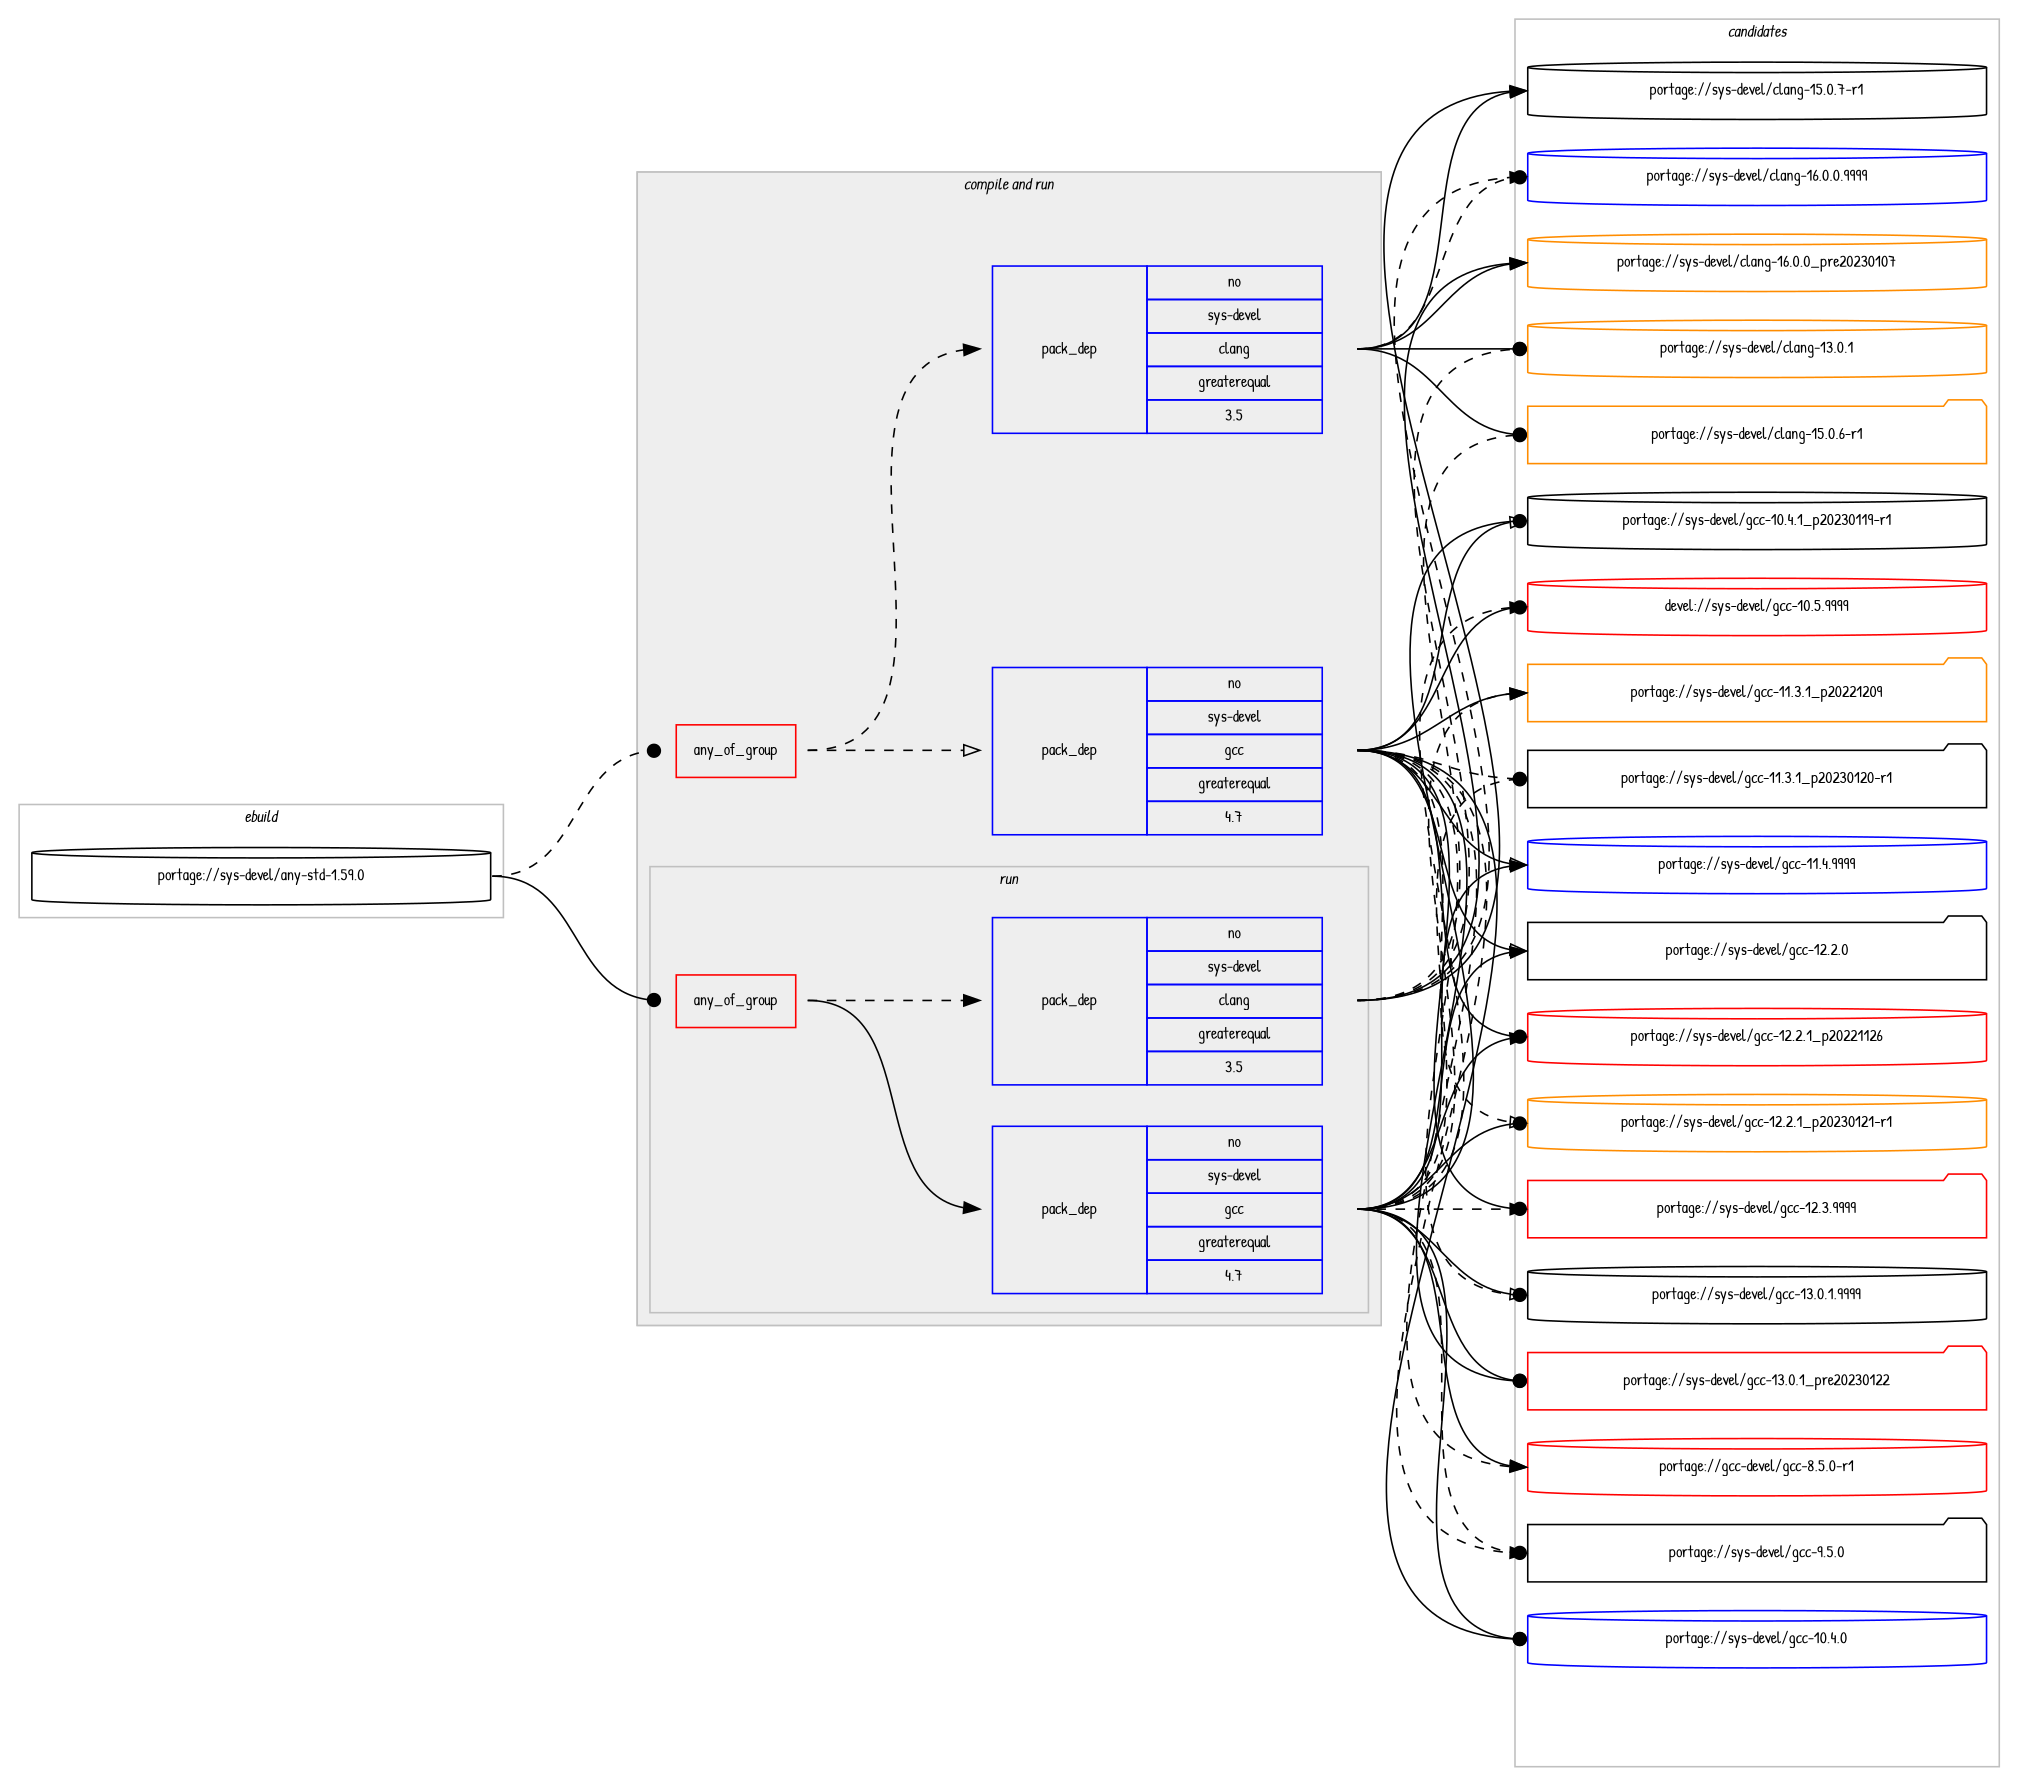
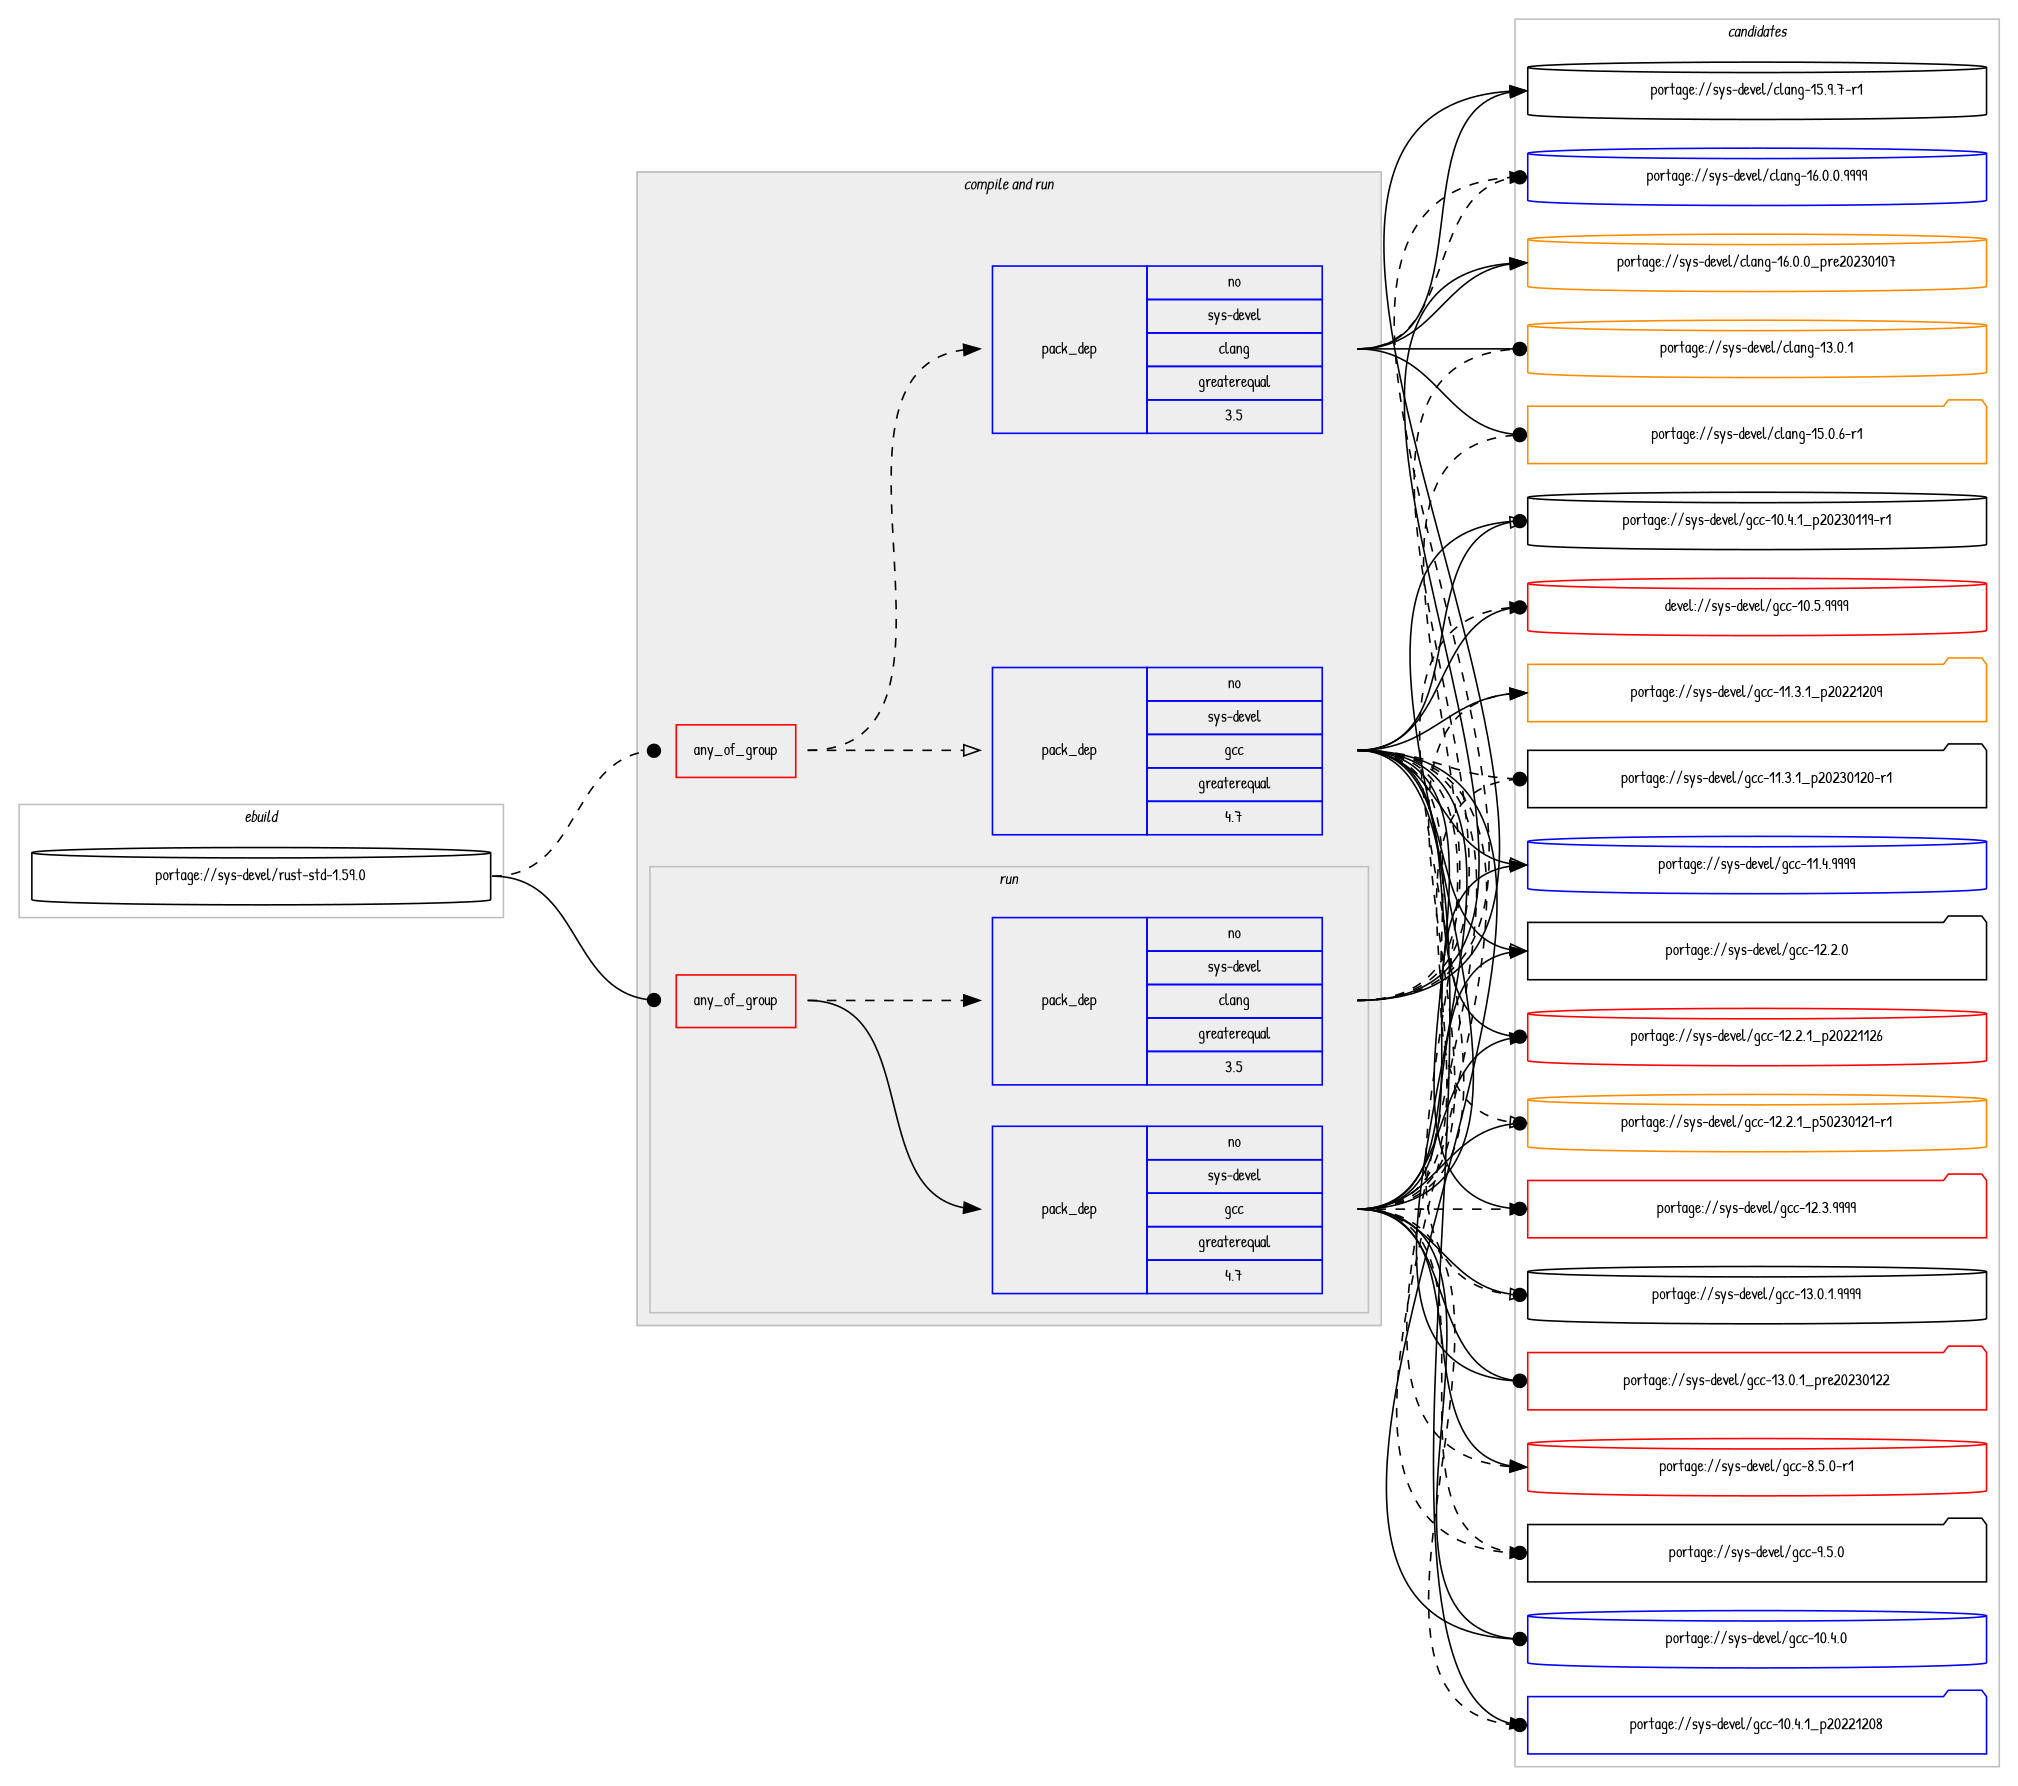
(1757, 91) -> (1757, 91)
(261, 876) -> (261, 876)
(1757, 1123) -> (1757, 1123)
(1757, 1467) -> (1757, 1467)
none -> (1757, 1725)
